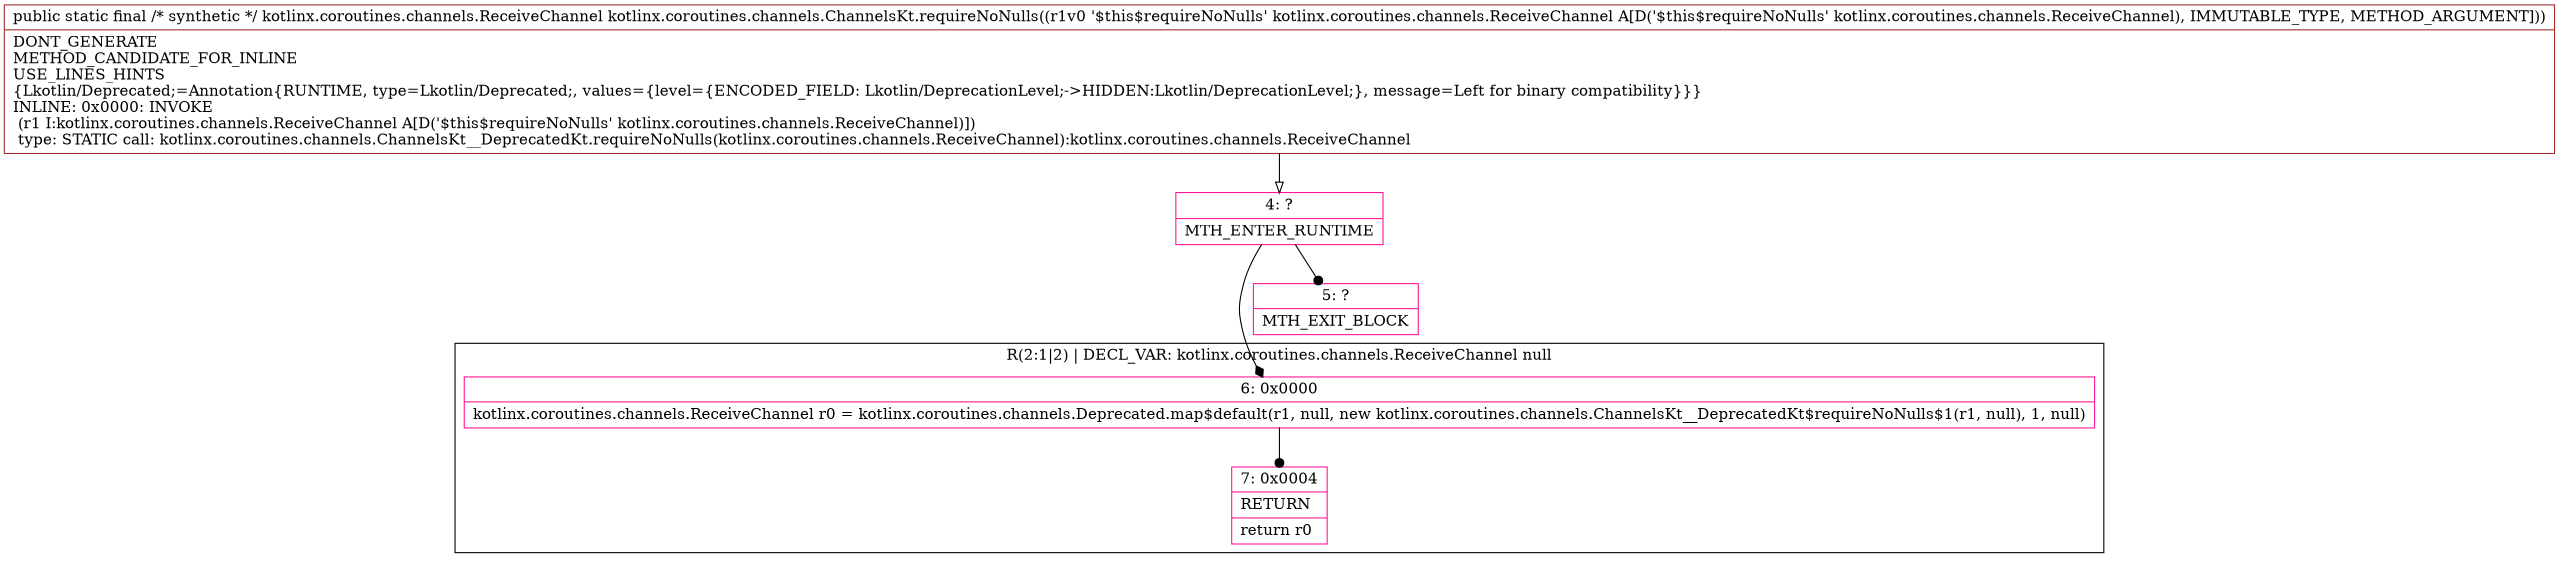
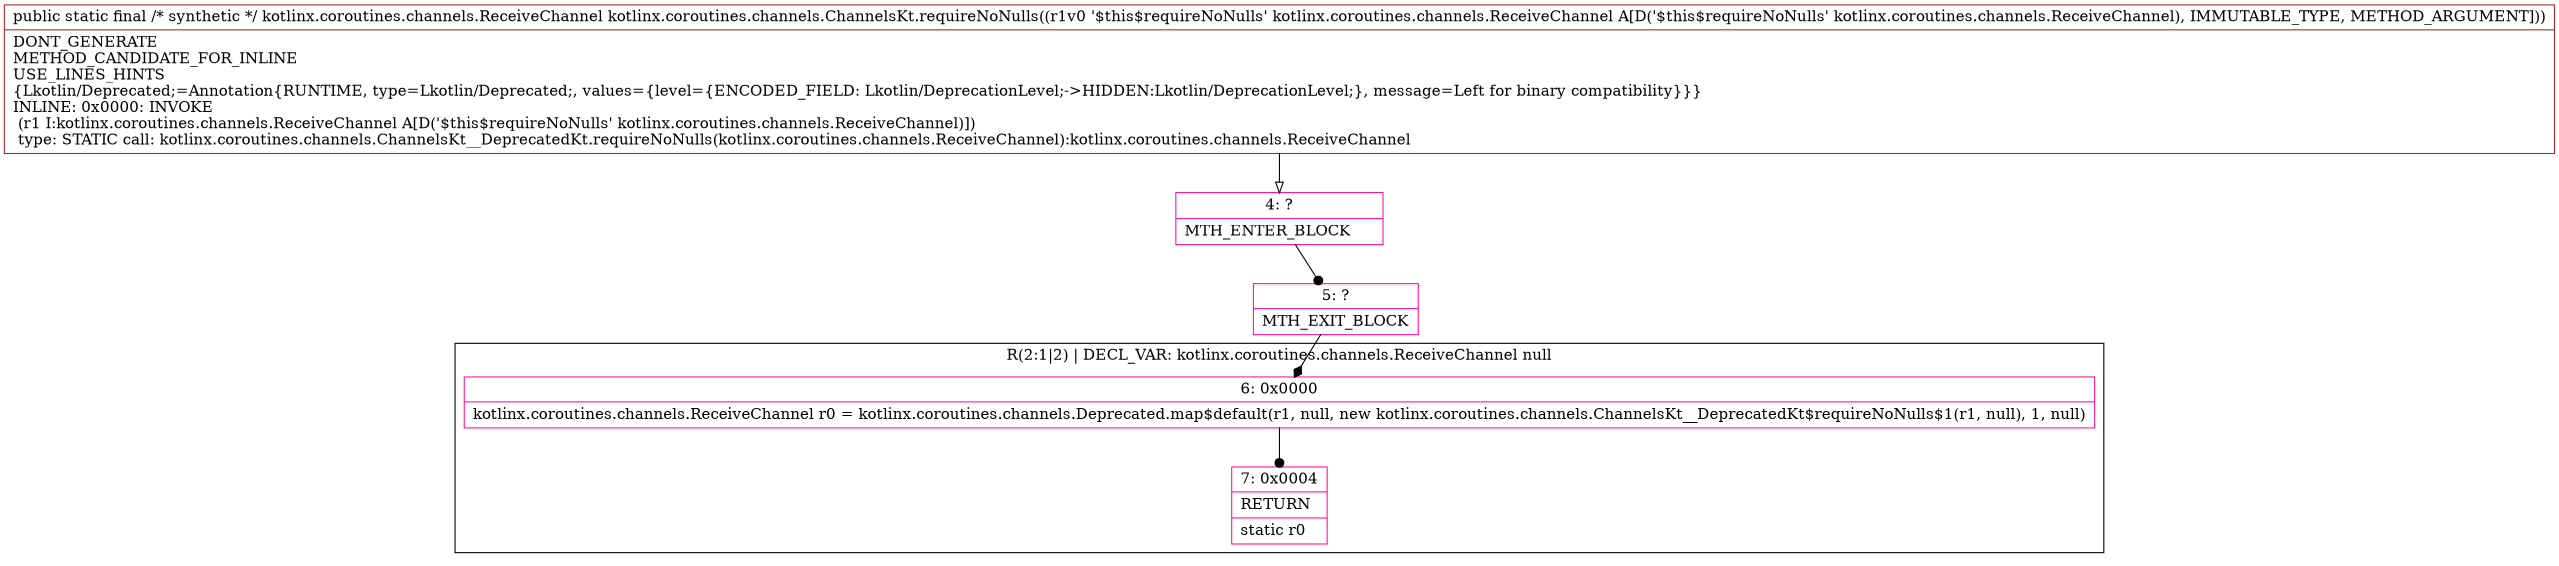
(1279, 231) -> (1268, 231)
(1240, 304) -> (1311, 350)
(1277, 530) -> (1273, 530)
